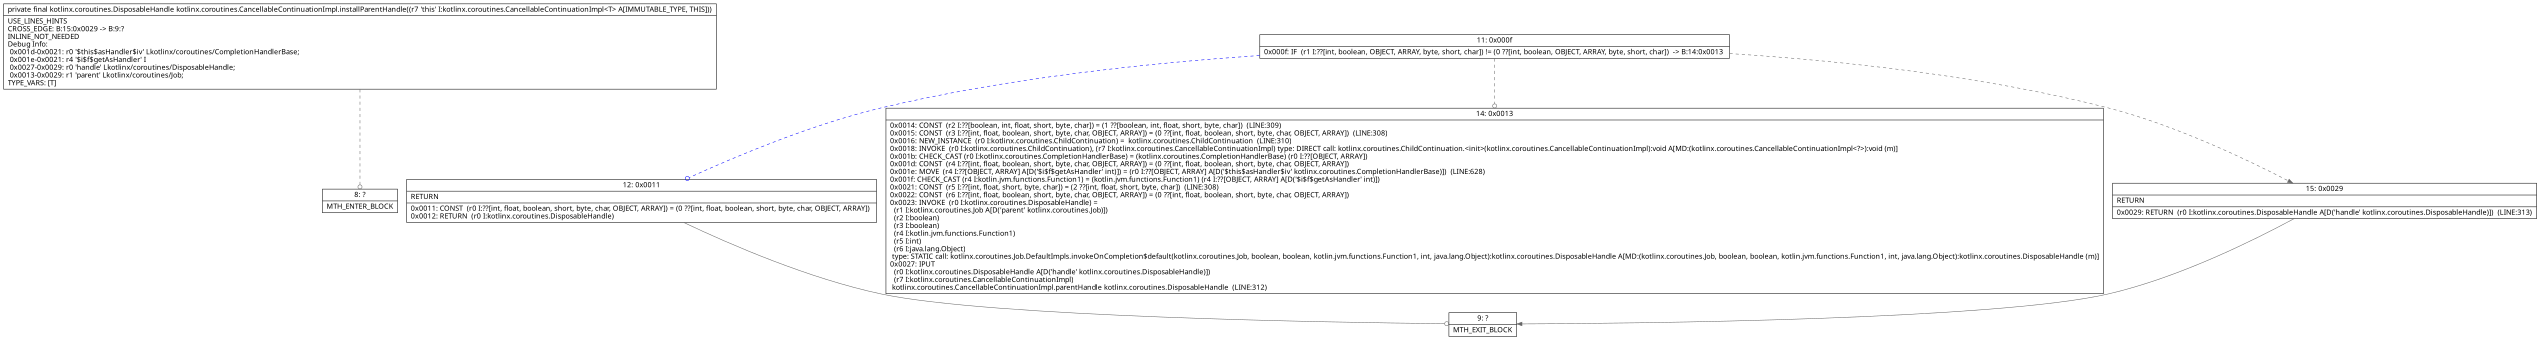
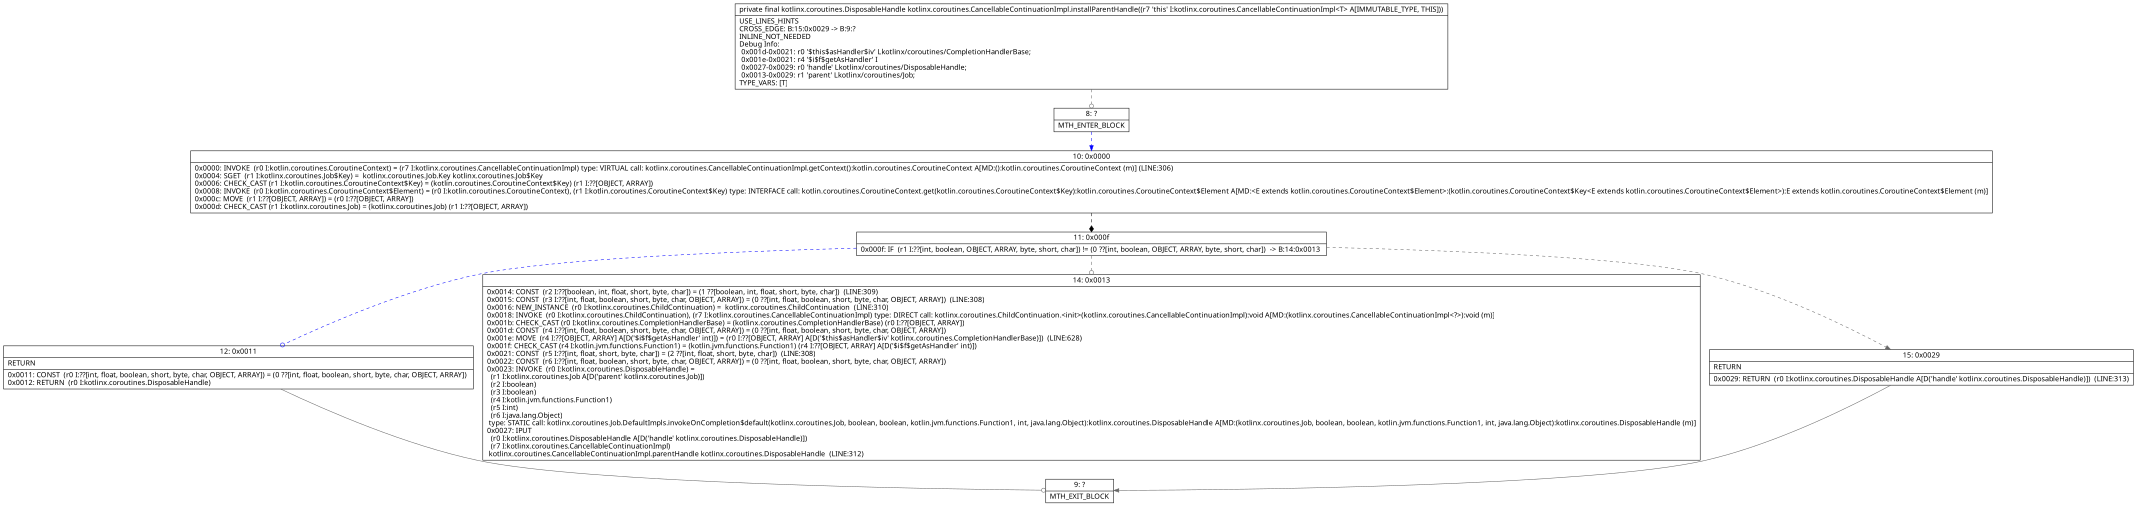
none -> (1092, 182)
